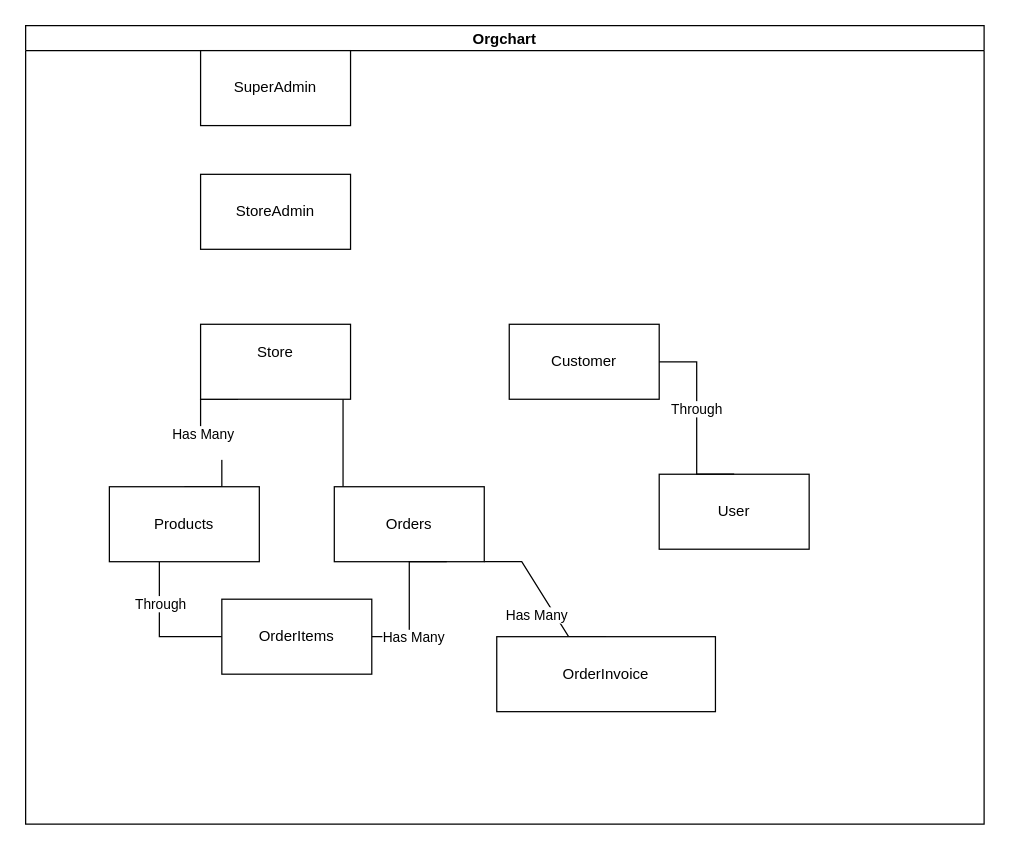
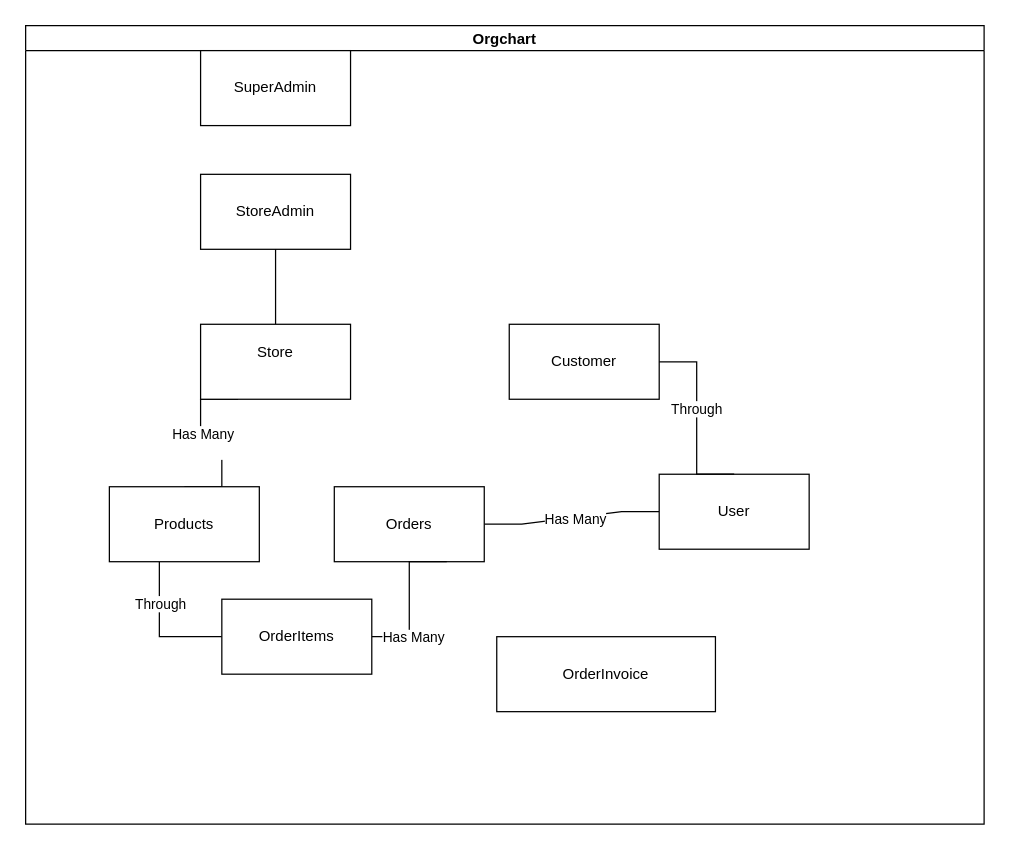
(343, 443) -> (276, 287)
none -> (572, 518)
(536, 584) -> none
